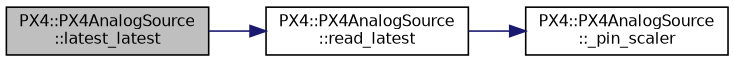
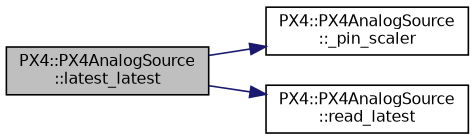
(489, 31) -> (230, 52)
